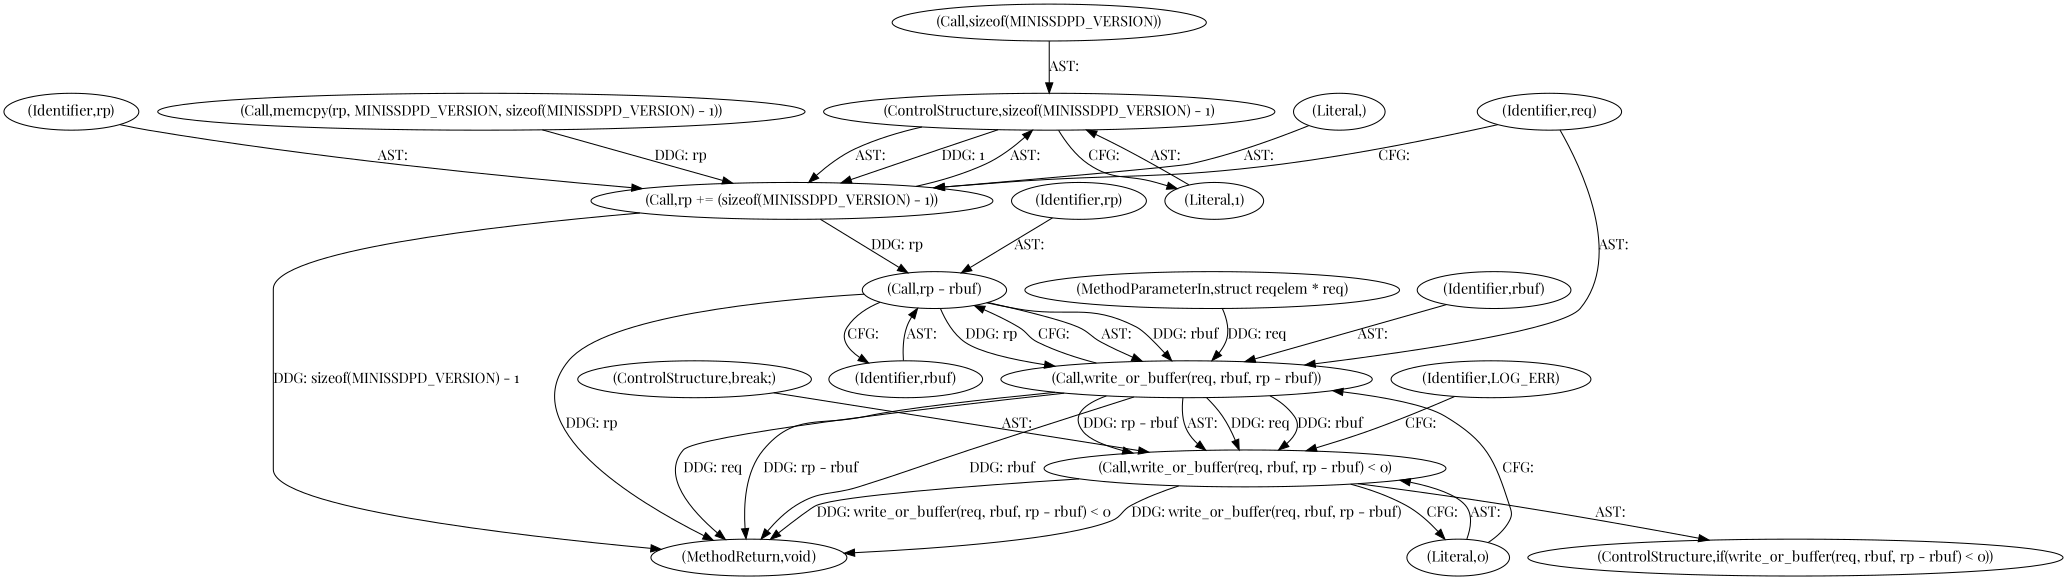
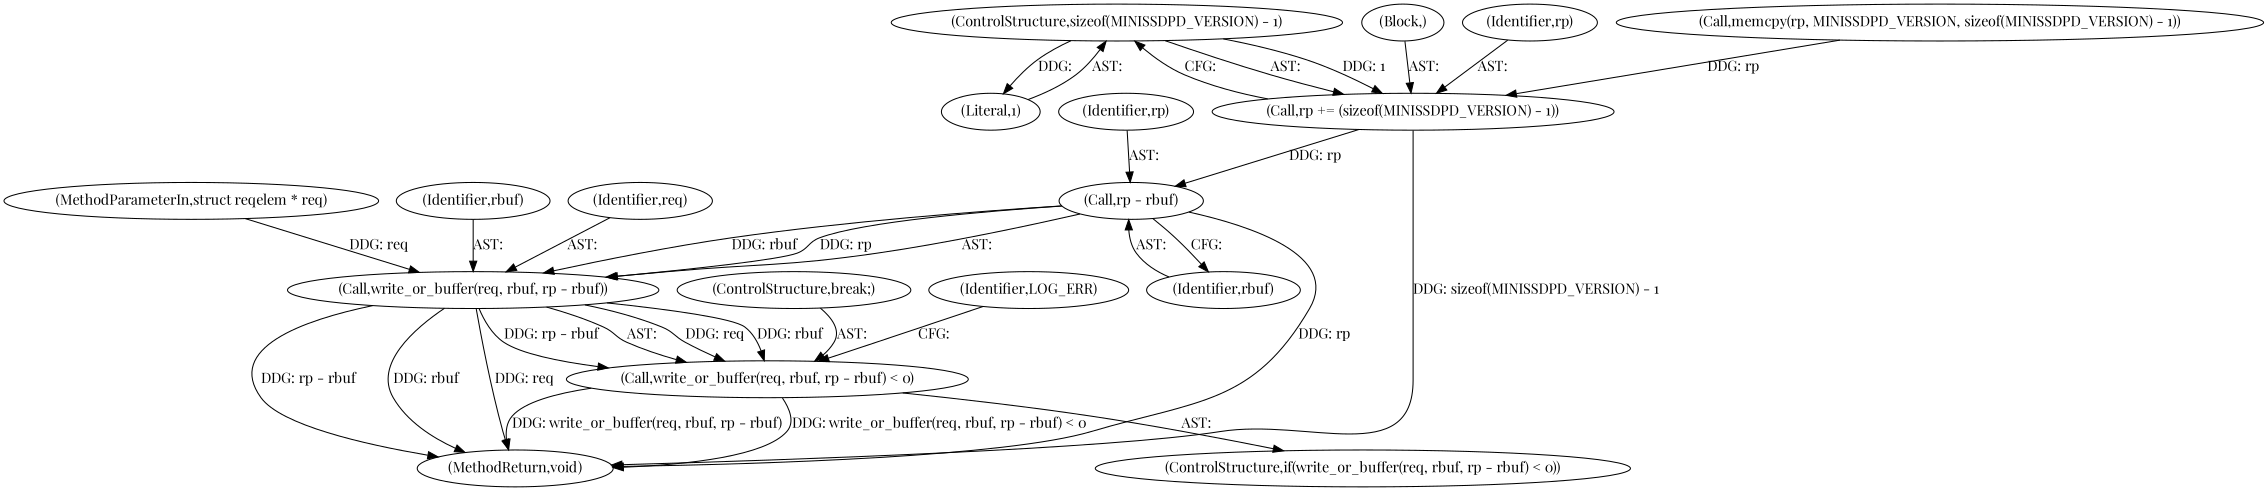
(1049, 23) -> none
(1339, 112) -> (1403, 23)
(1028, 156) -> (1202, 67)
(1106, 156) -> (1057, 67)
(1223, 171) -> none
(1037, 342) -> none
(1458, 558) -> none
